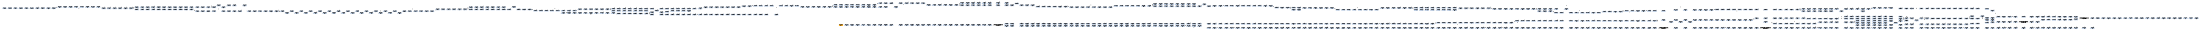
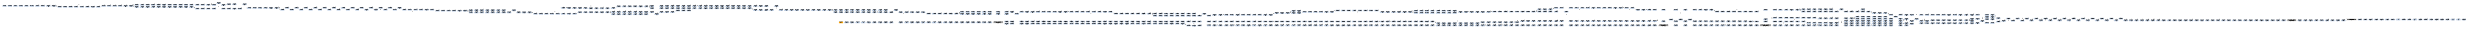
none -> (2137, 20)
